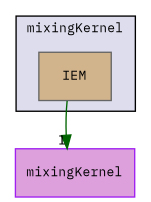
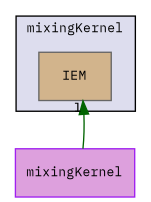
(66, 120) -> (84, 132)
